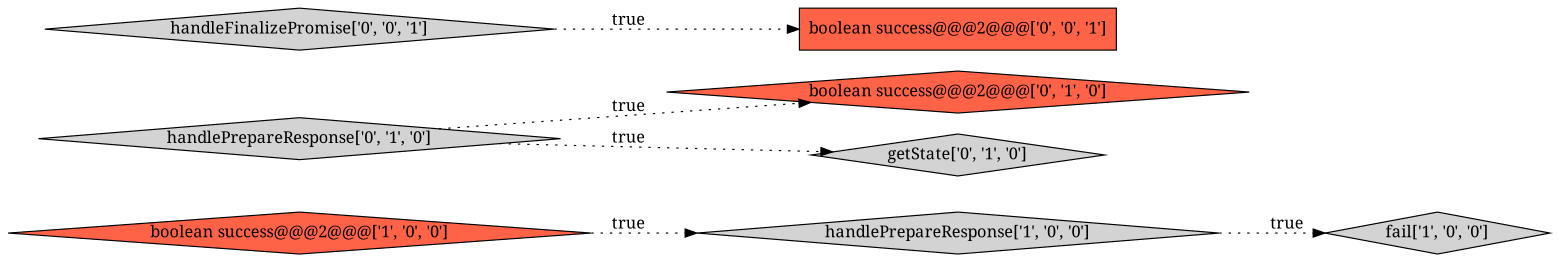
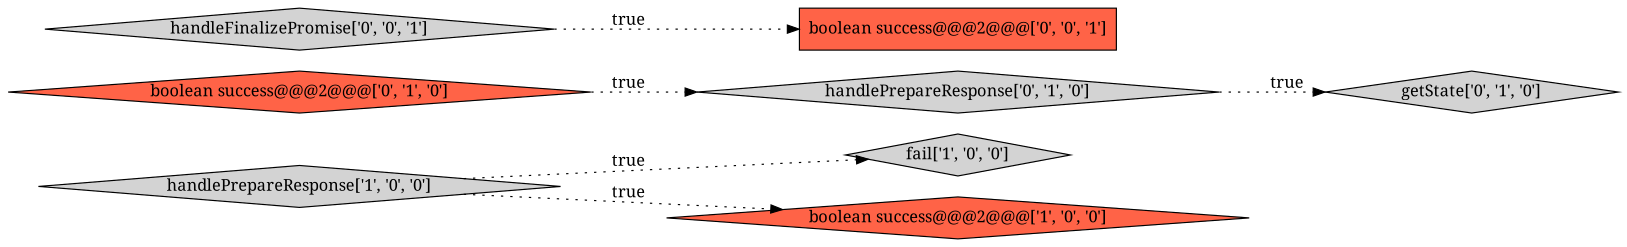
(619, 116) -> (638, 92)
(638, 233) -> (617, 202)
